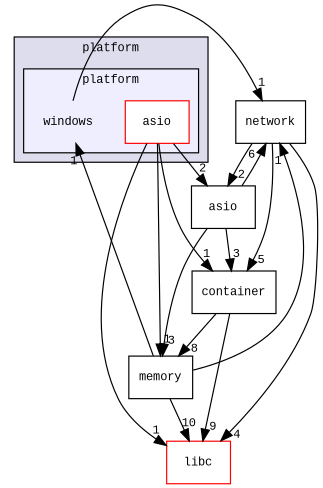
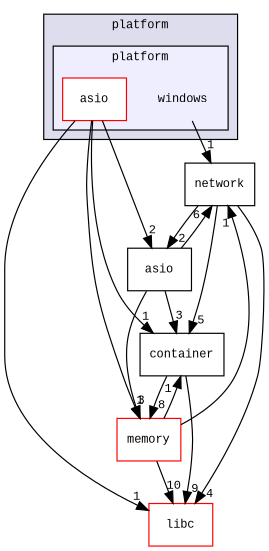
(117, 255) -> (171, 403)
(161, 377) -> (149, 440)
